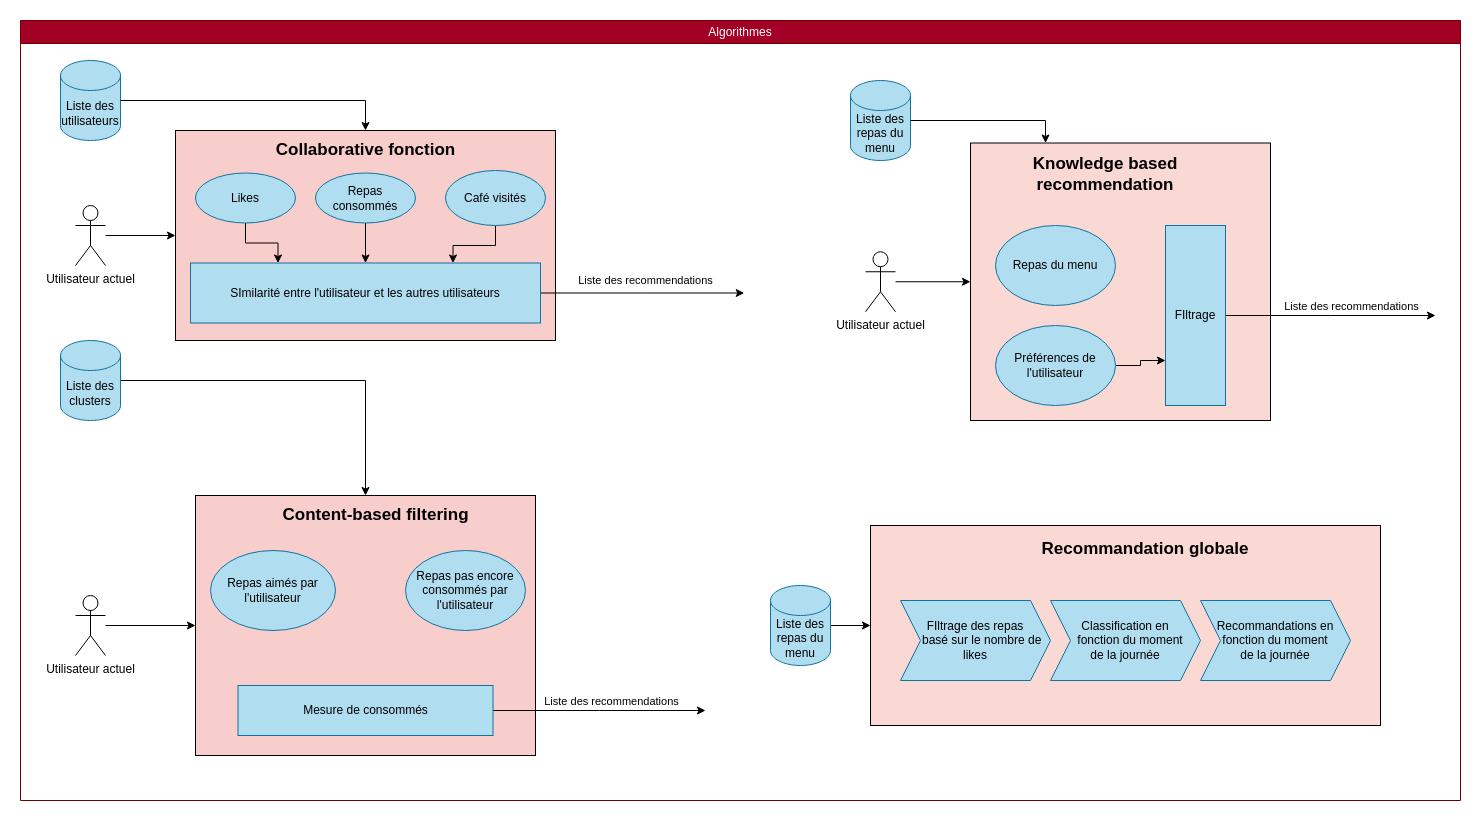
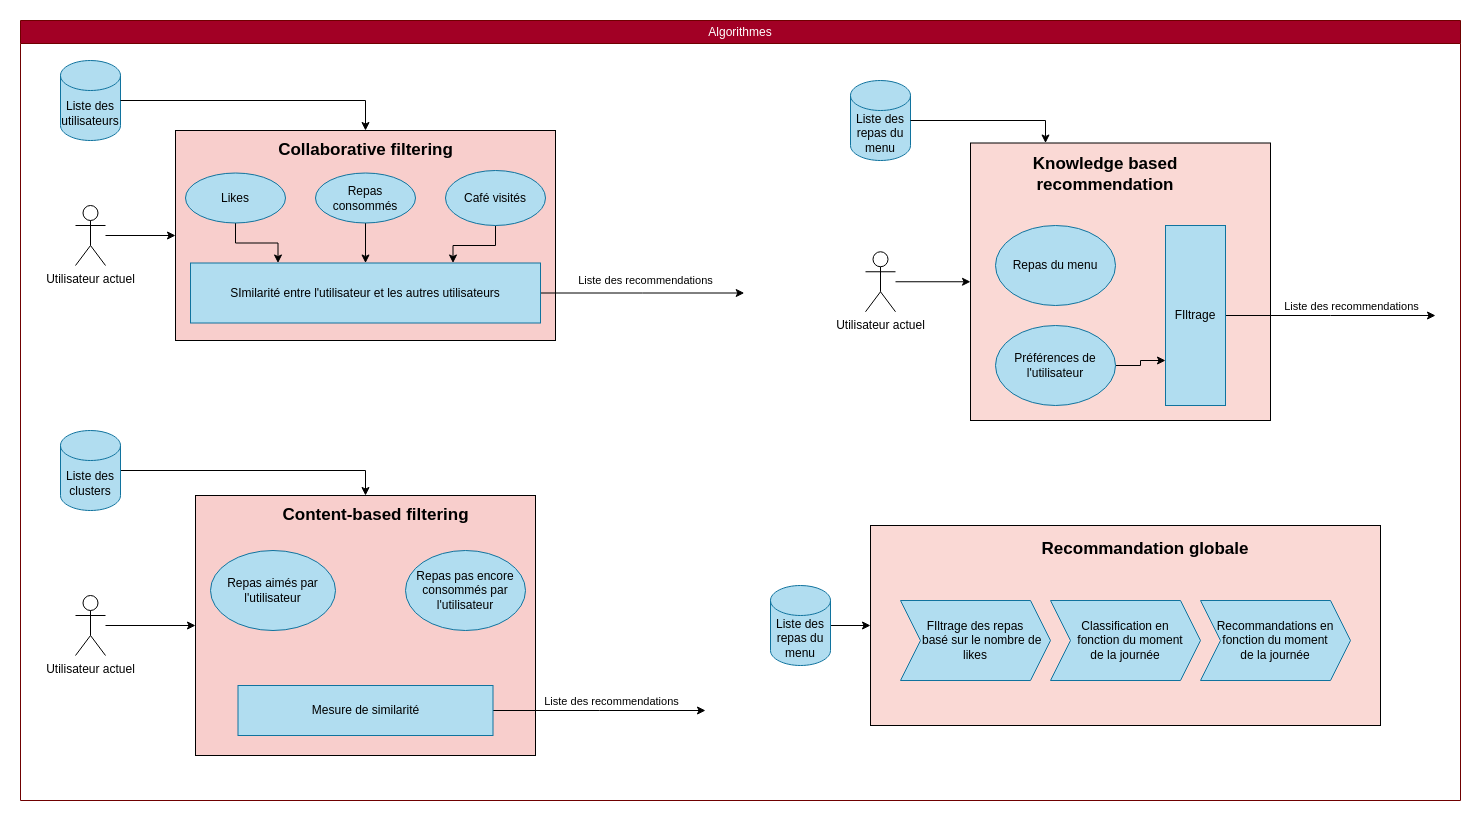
(366, 151) -> (366, 151)
(246, 198) -> (236, 198)
(91, 381) -> (91, 471)
(366, 711) -> (366, 711)
